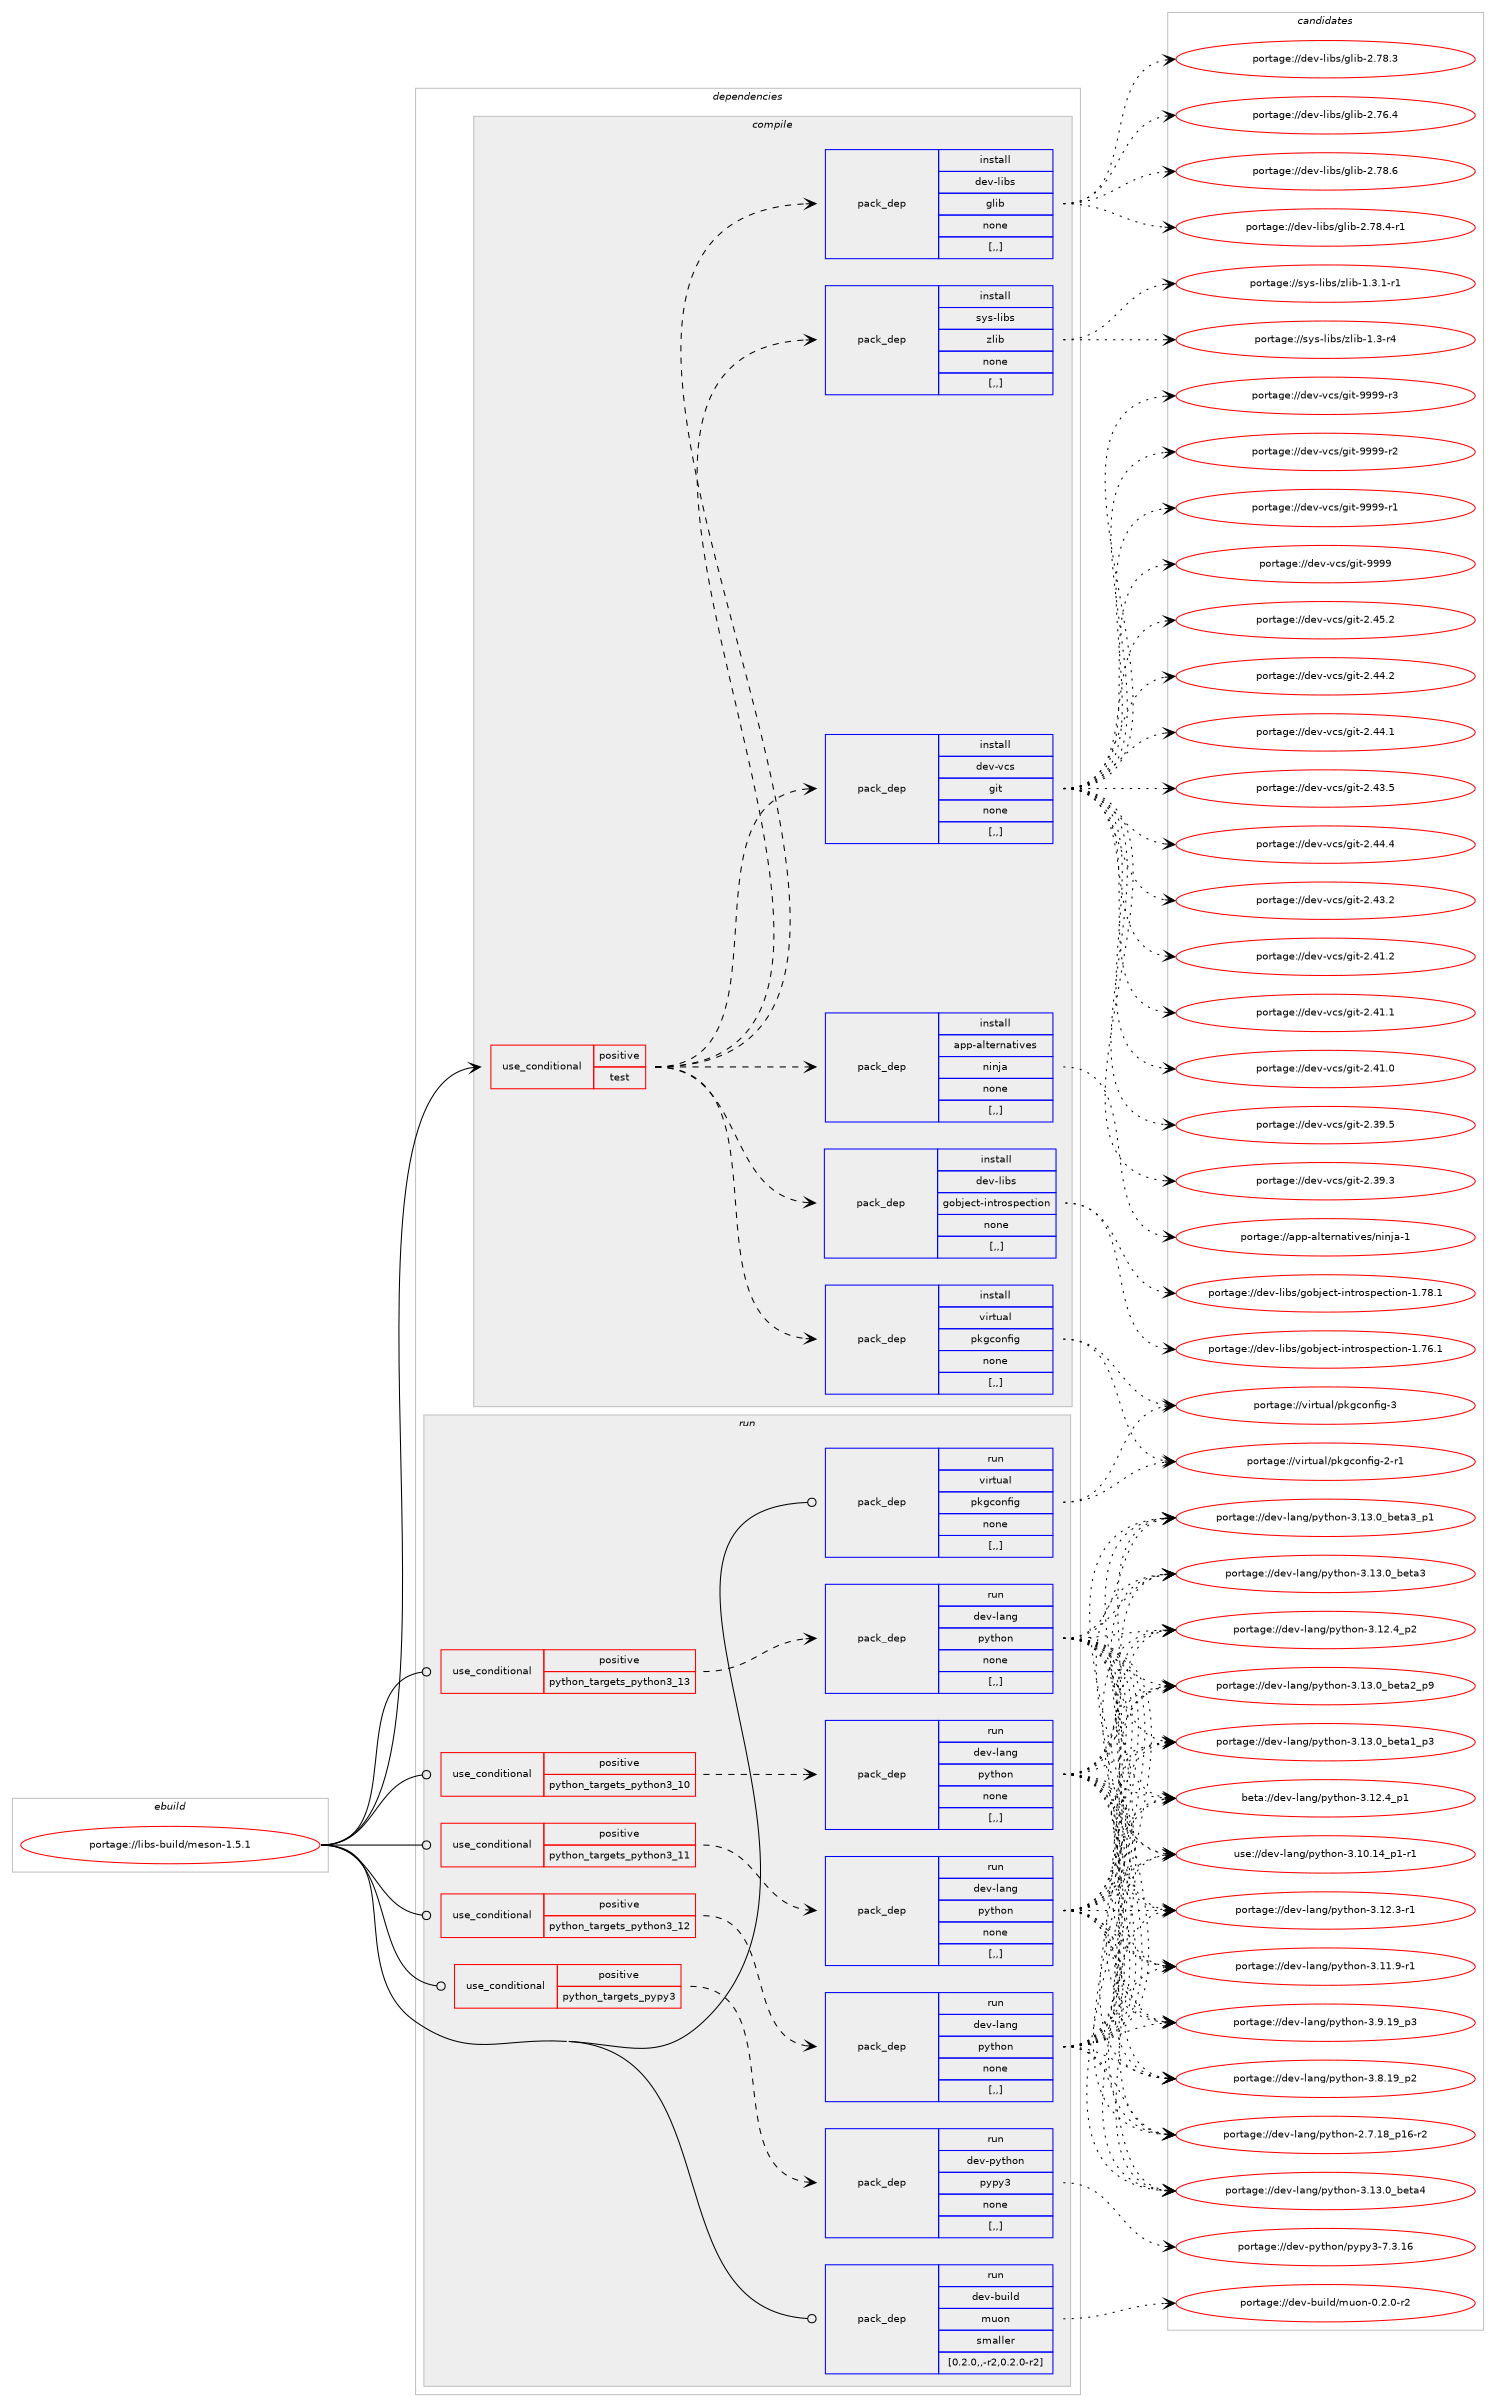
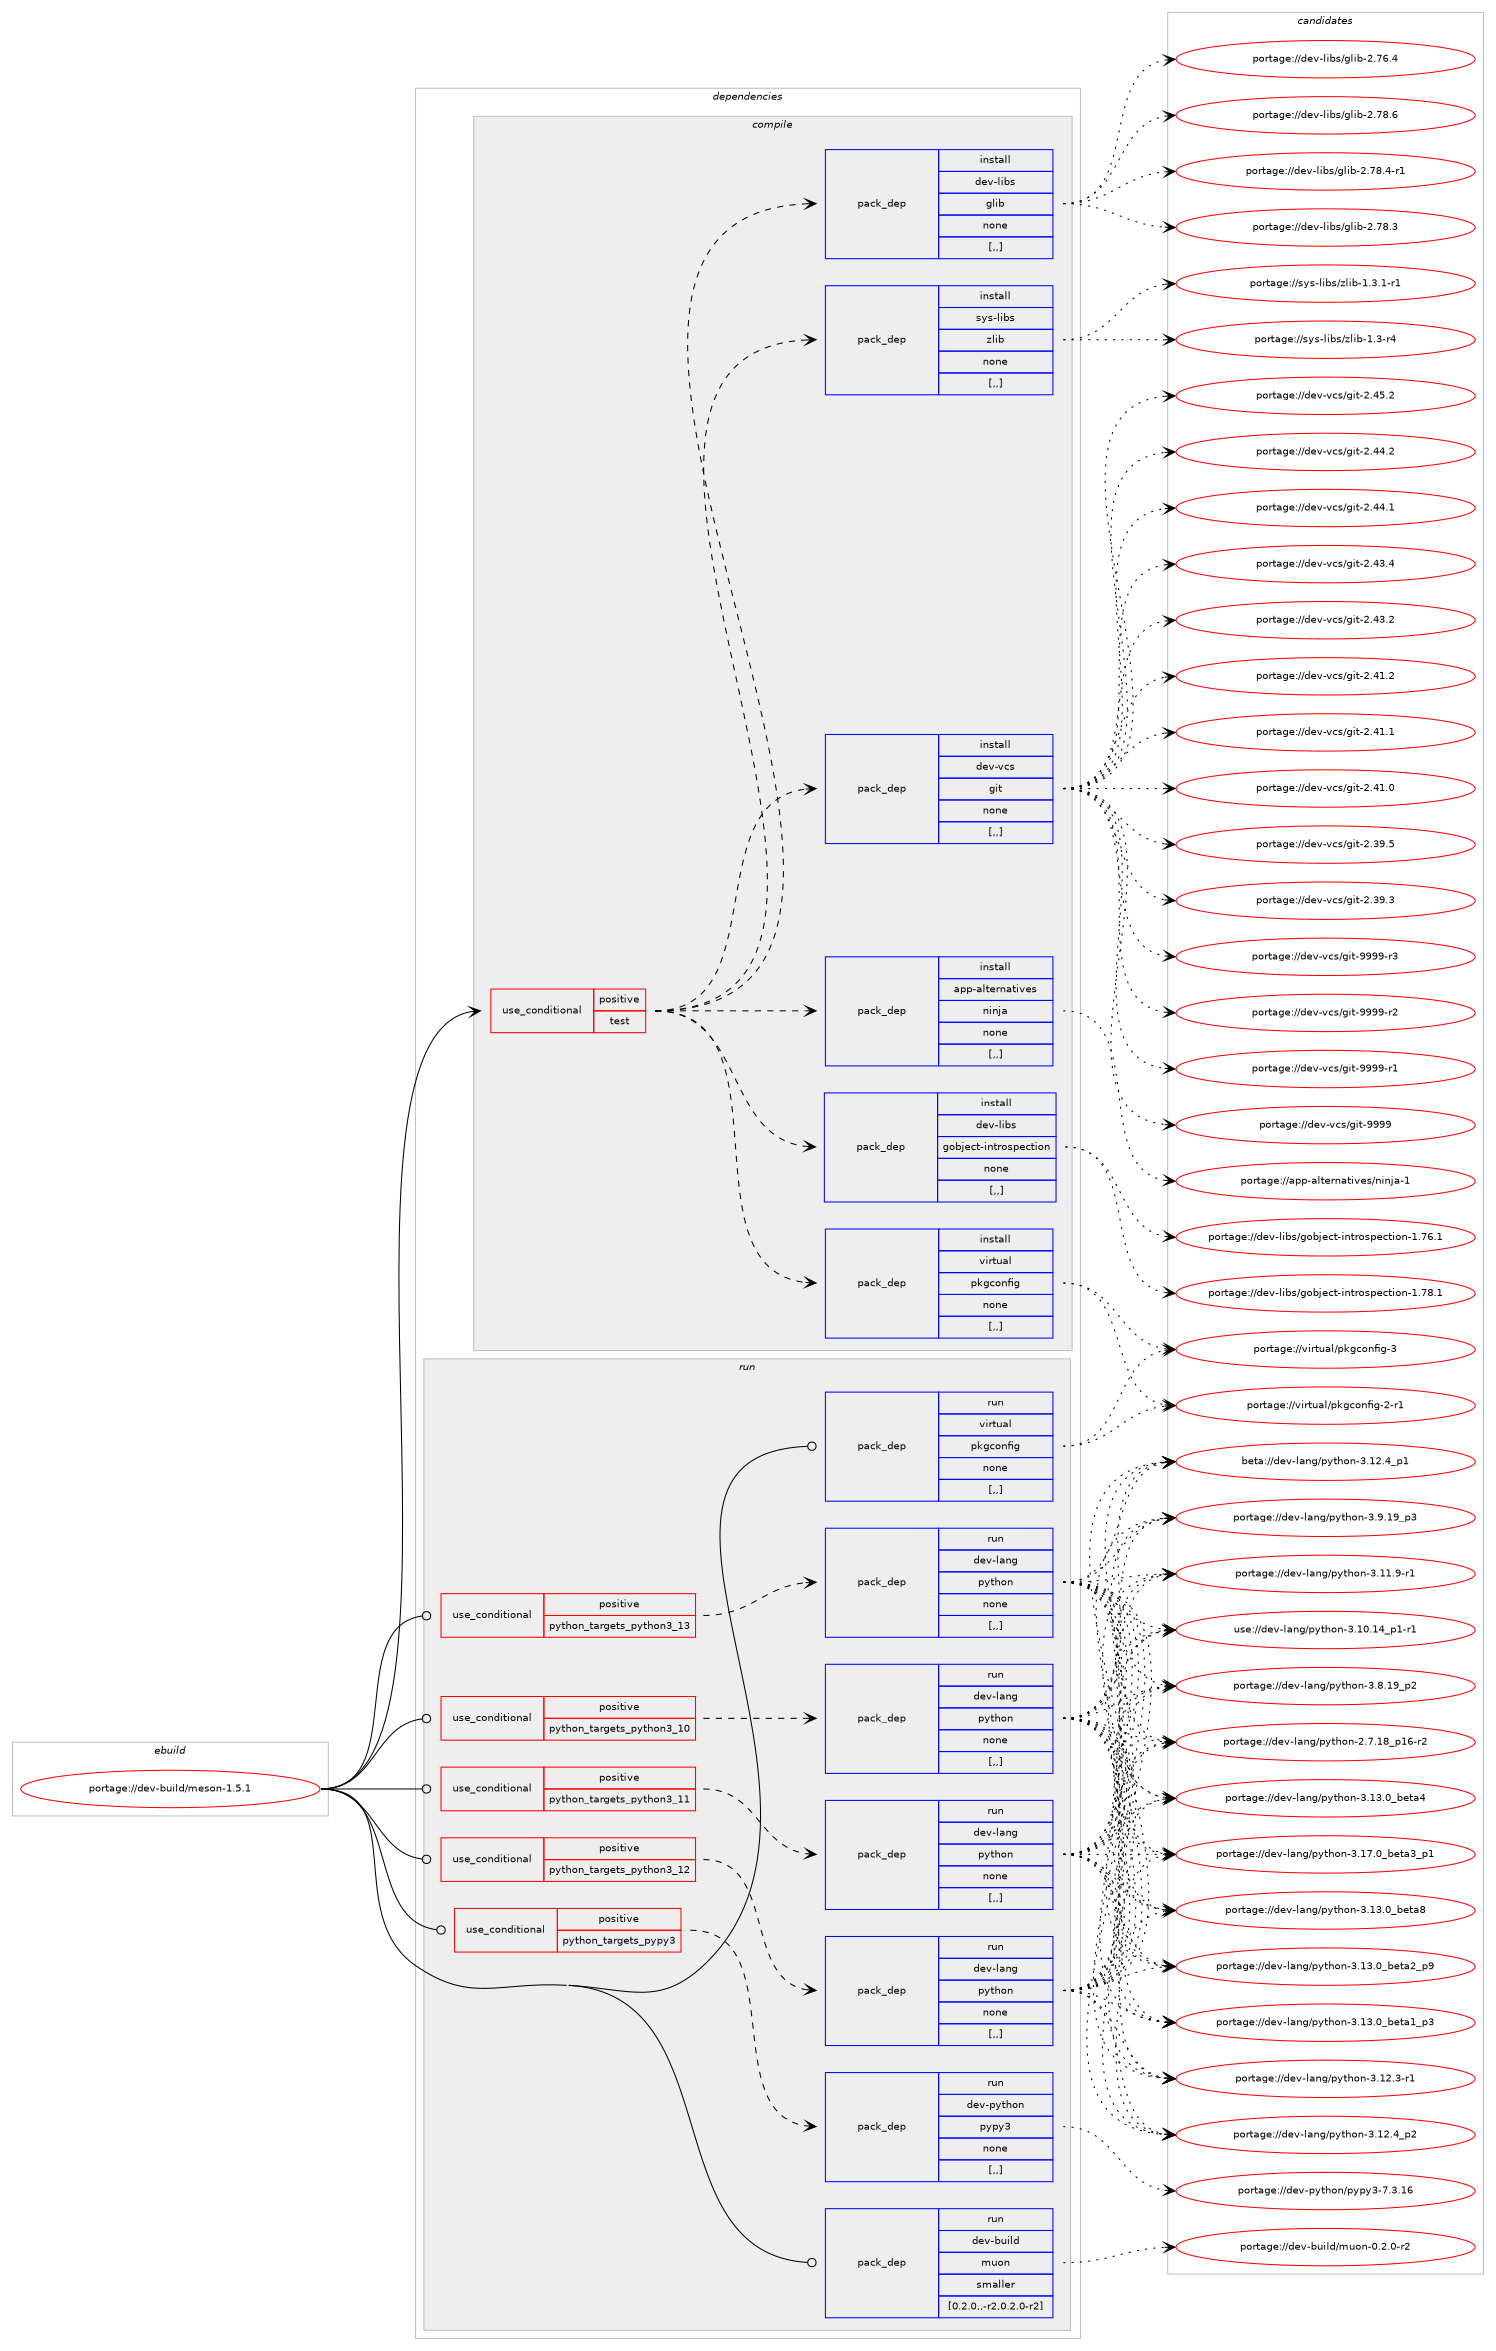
(1326, 789) -> none
(1326, 845) -> (1326, 564)
(1326, 1518) -> (1326, 1854)
(1326, 1574) -> (1326, 1911)
(170, 1845) -> (170, 1789)
